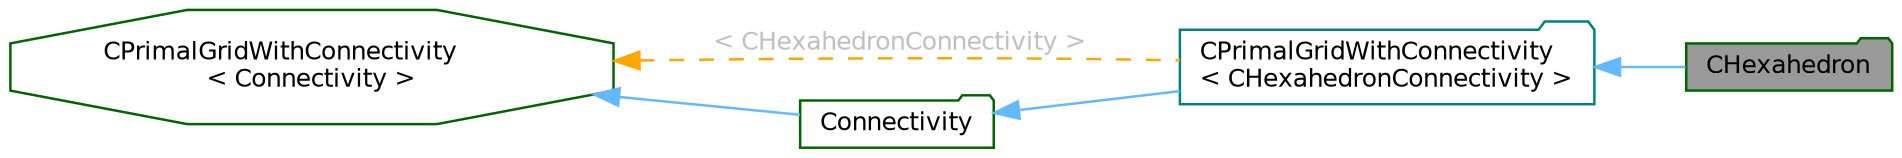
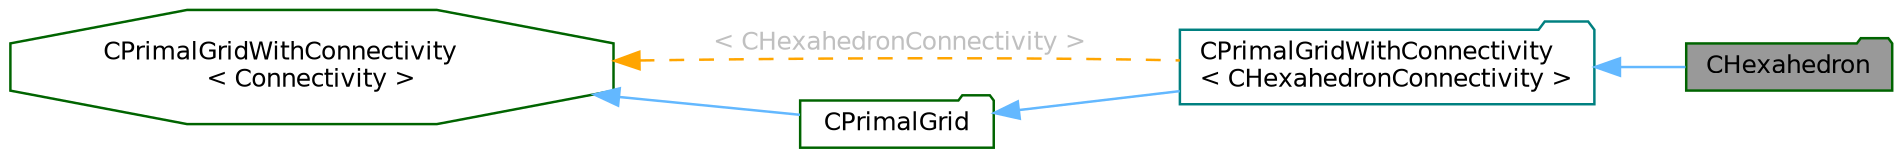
(897, 124) -> (897, 124)
